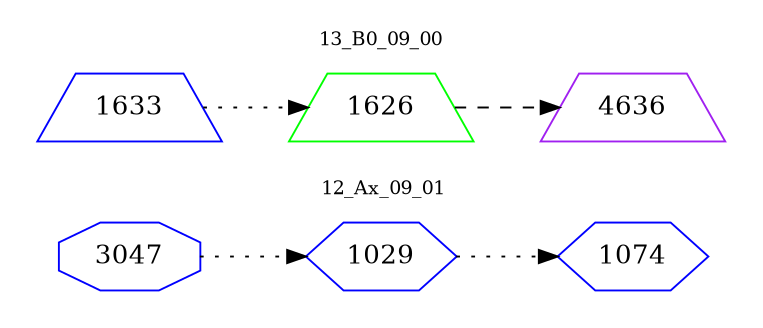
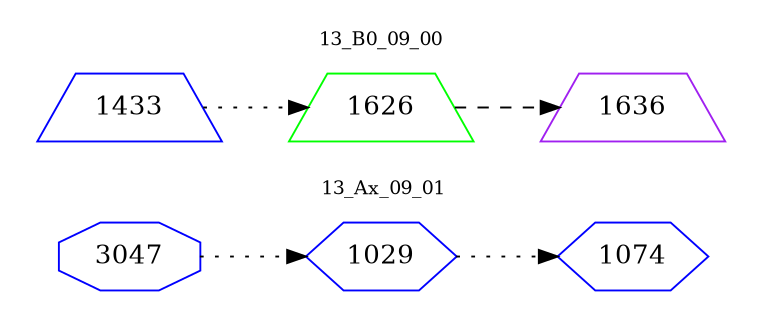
(130, 108) -> (130, 108)
(633, 108) -> (633, 108)
(384, 190) -> (384, 190)
